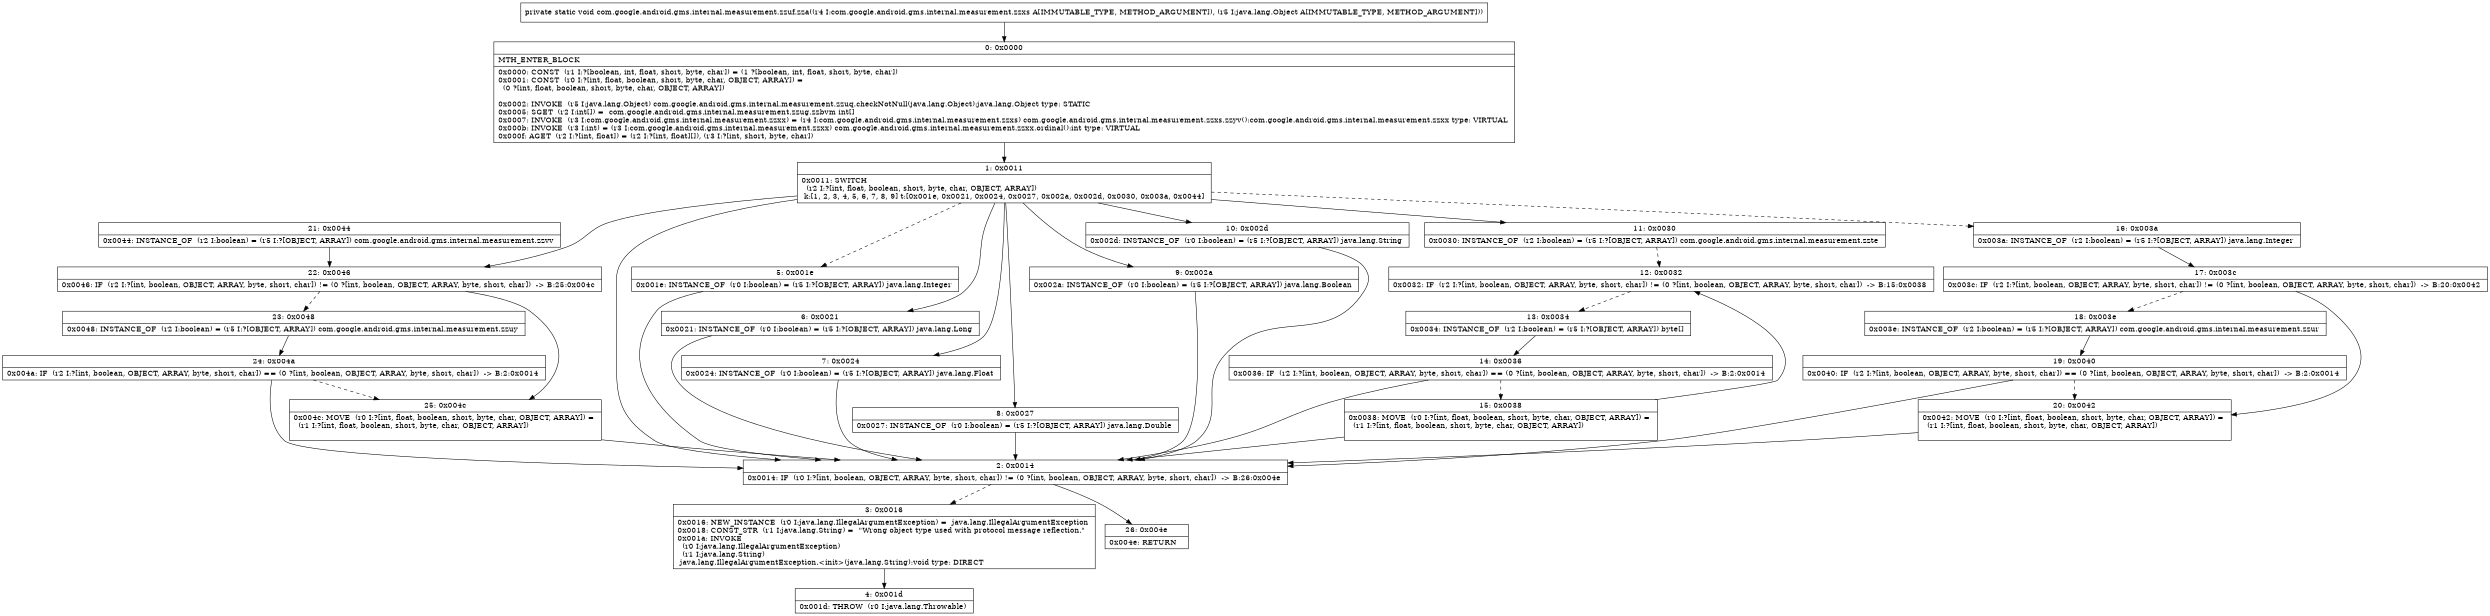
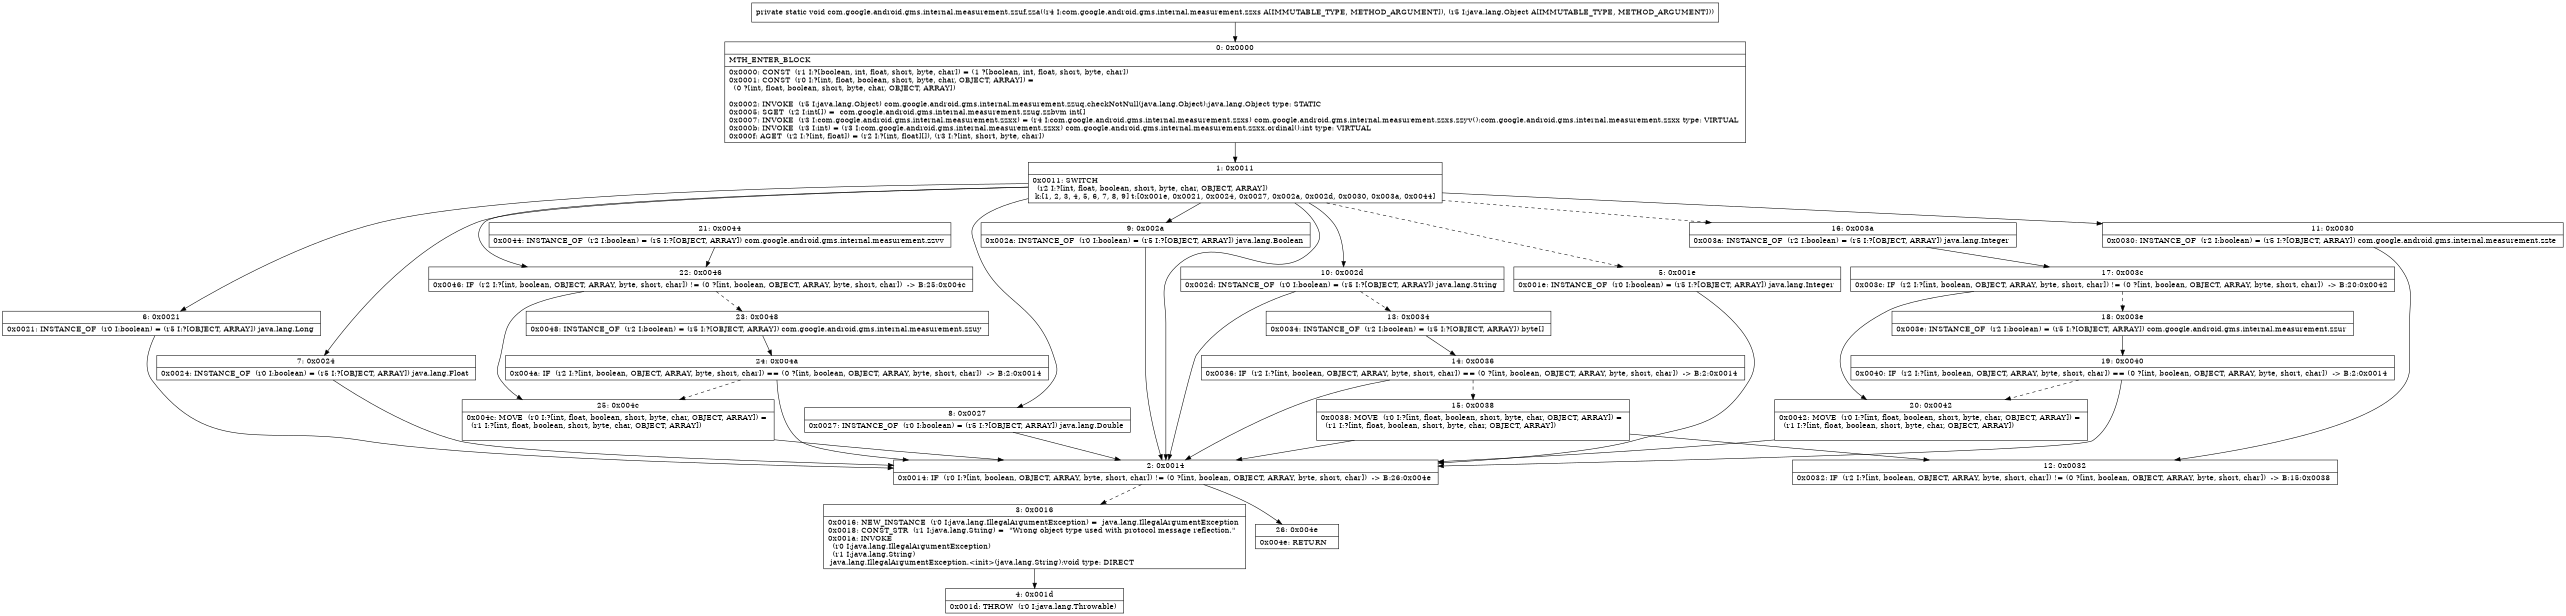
(1658, 254) -> (2370, 411)
(1607, 300) -> (1373, 300)
